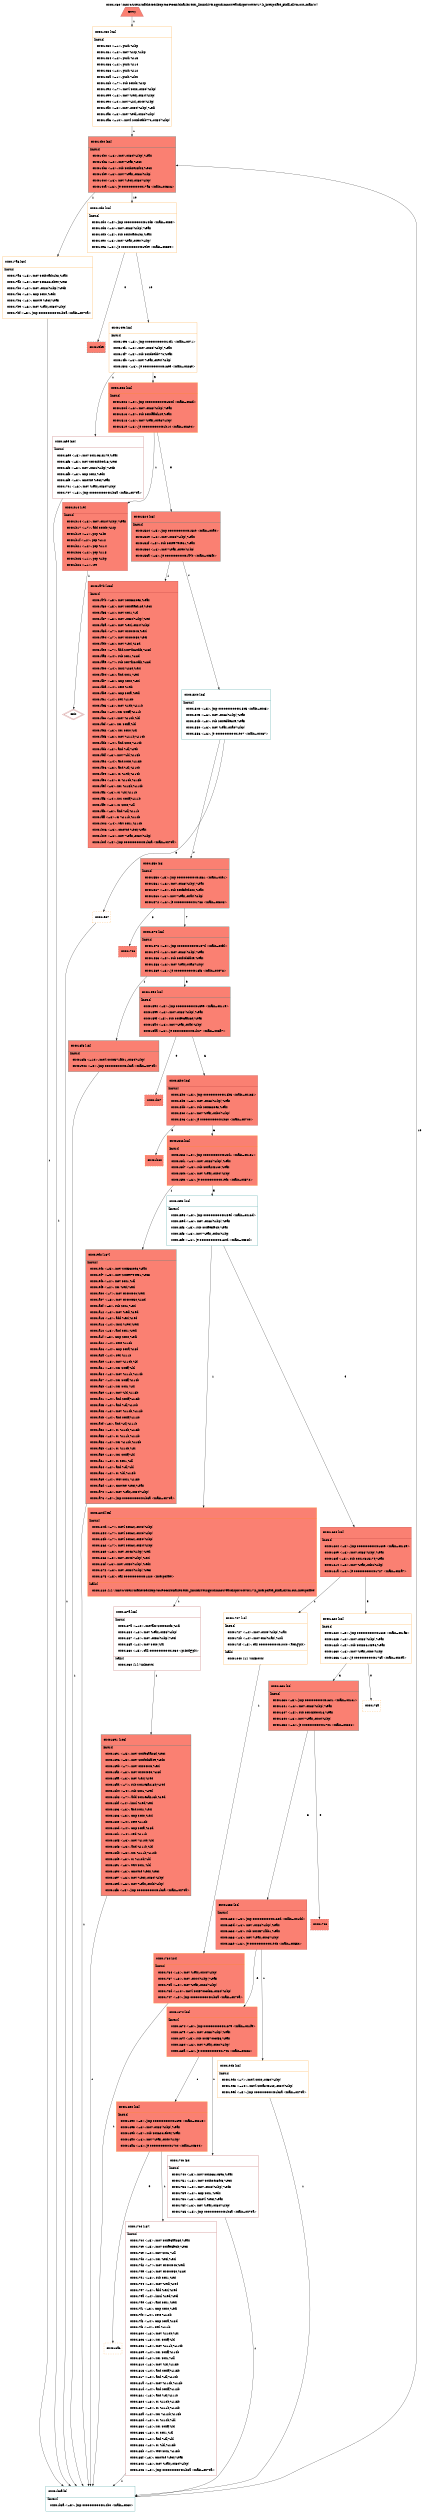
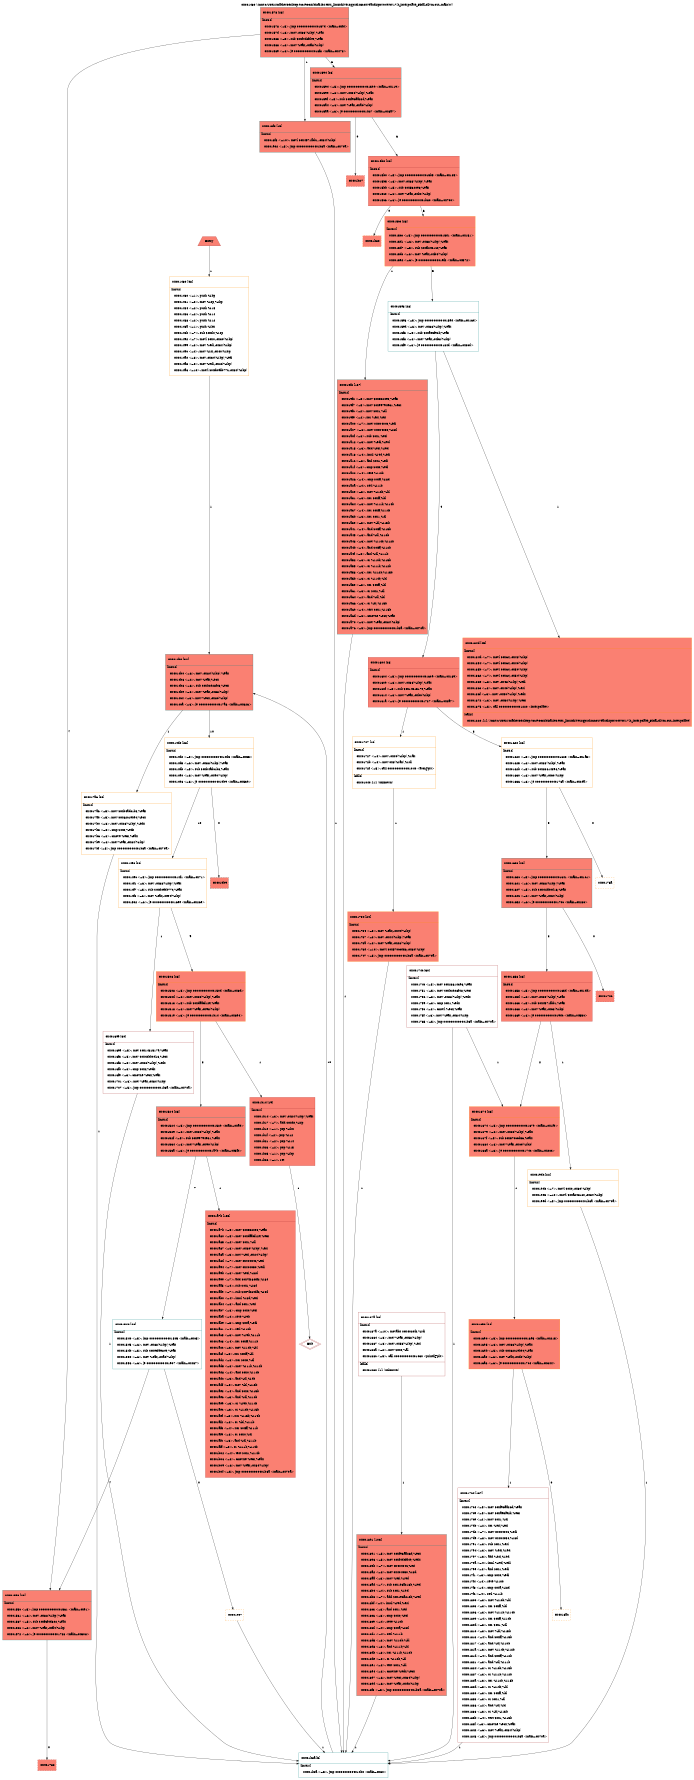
(185, 916) -> (67, 736)
(177, 1601) -> none
(212, 2105) -> (484, 1066)
